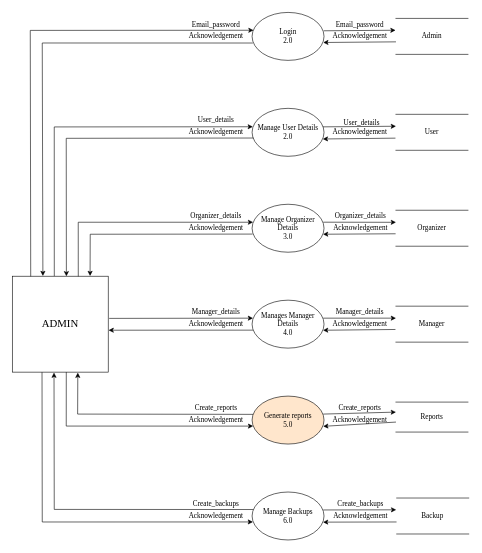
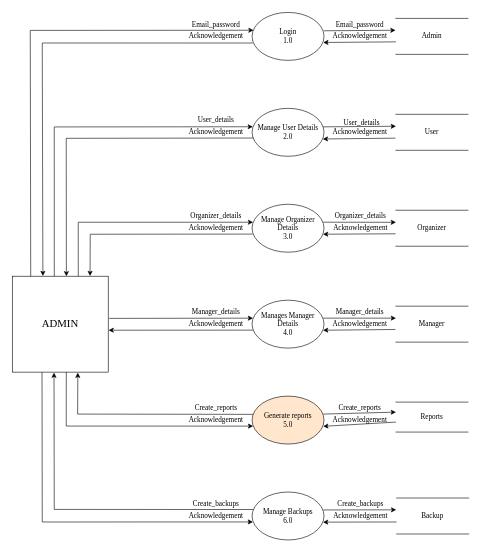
(288, 36) -> (288, 36)
